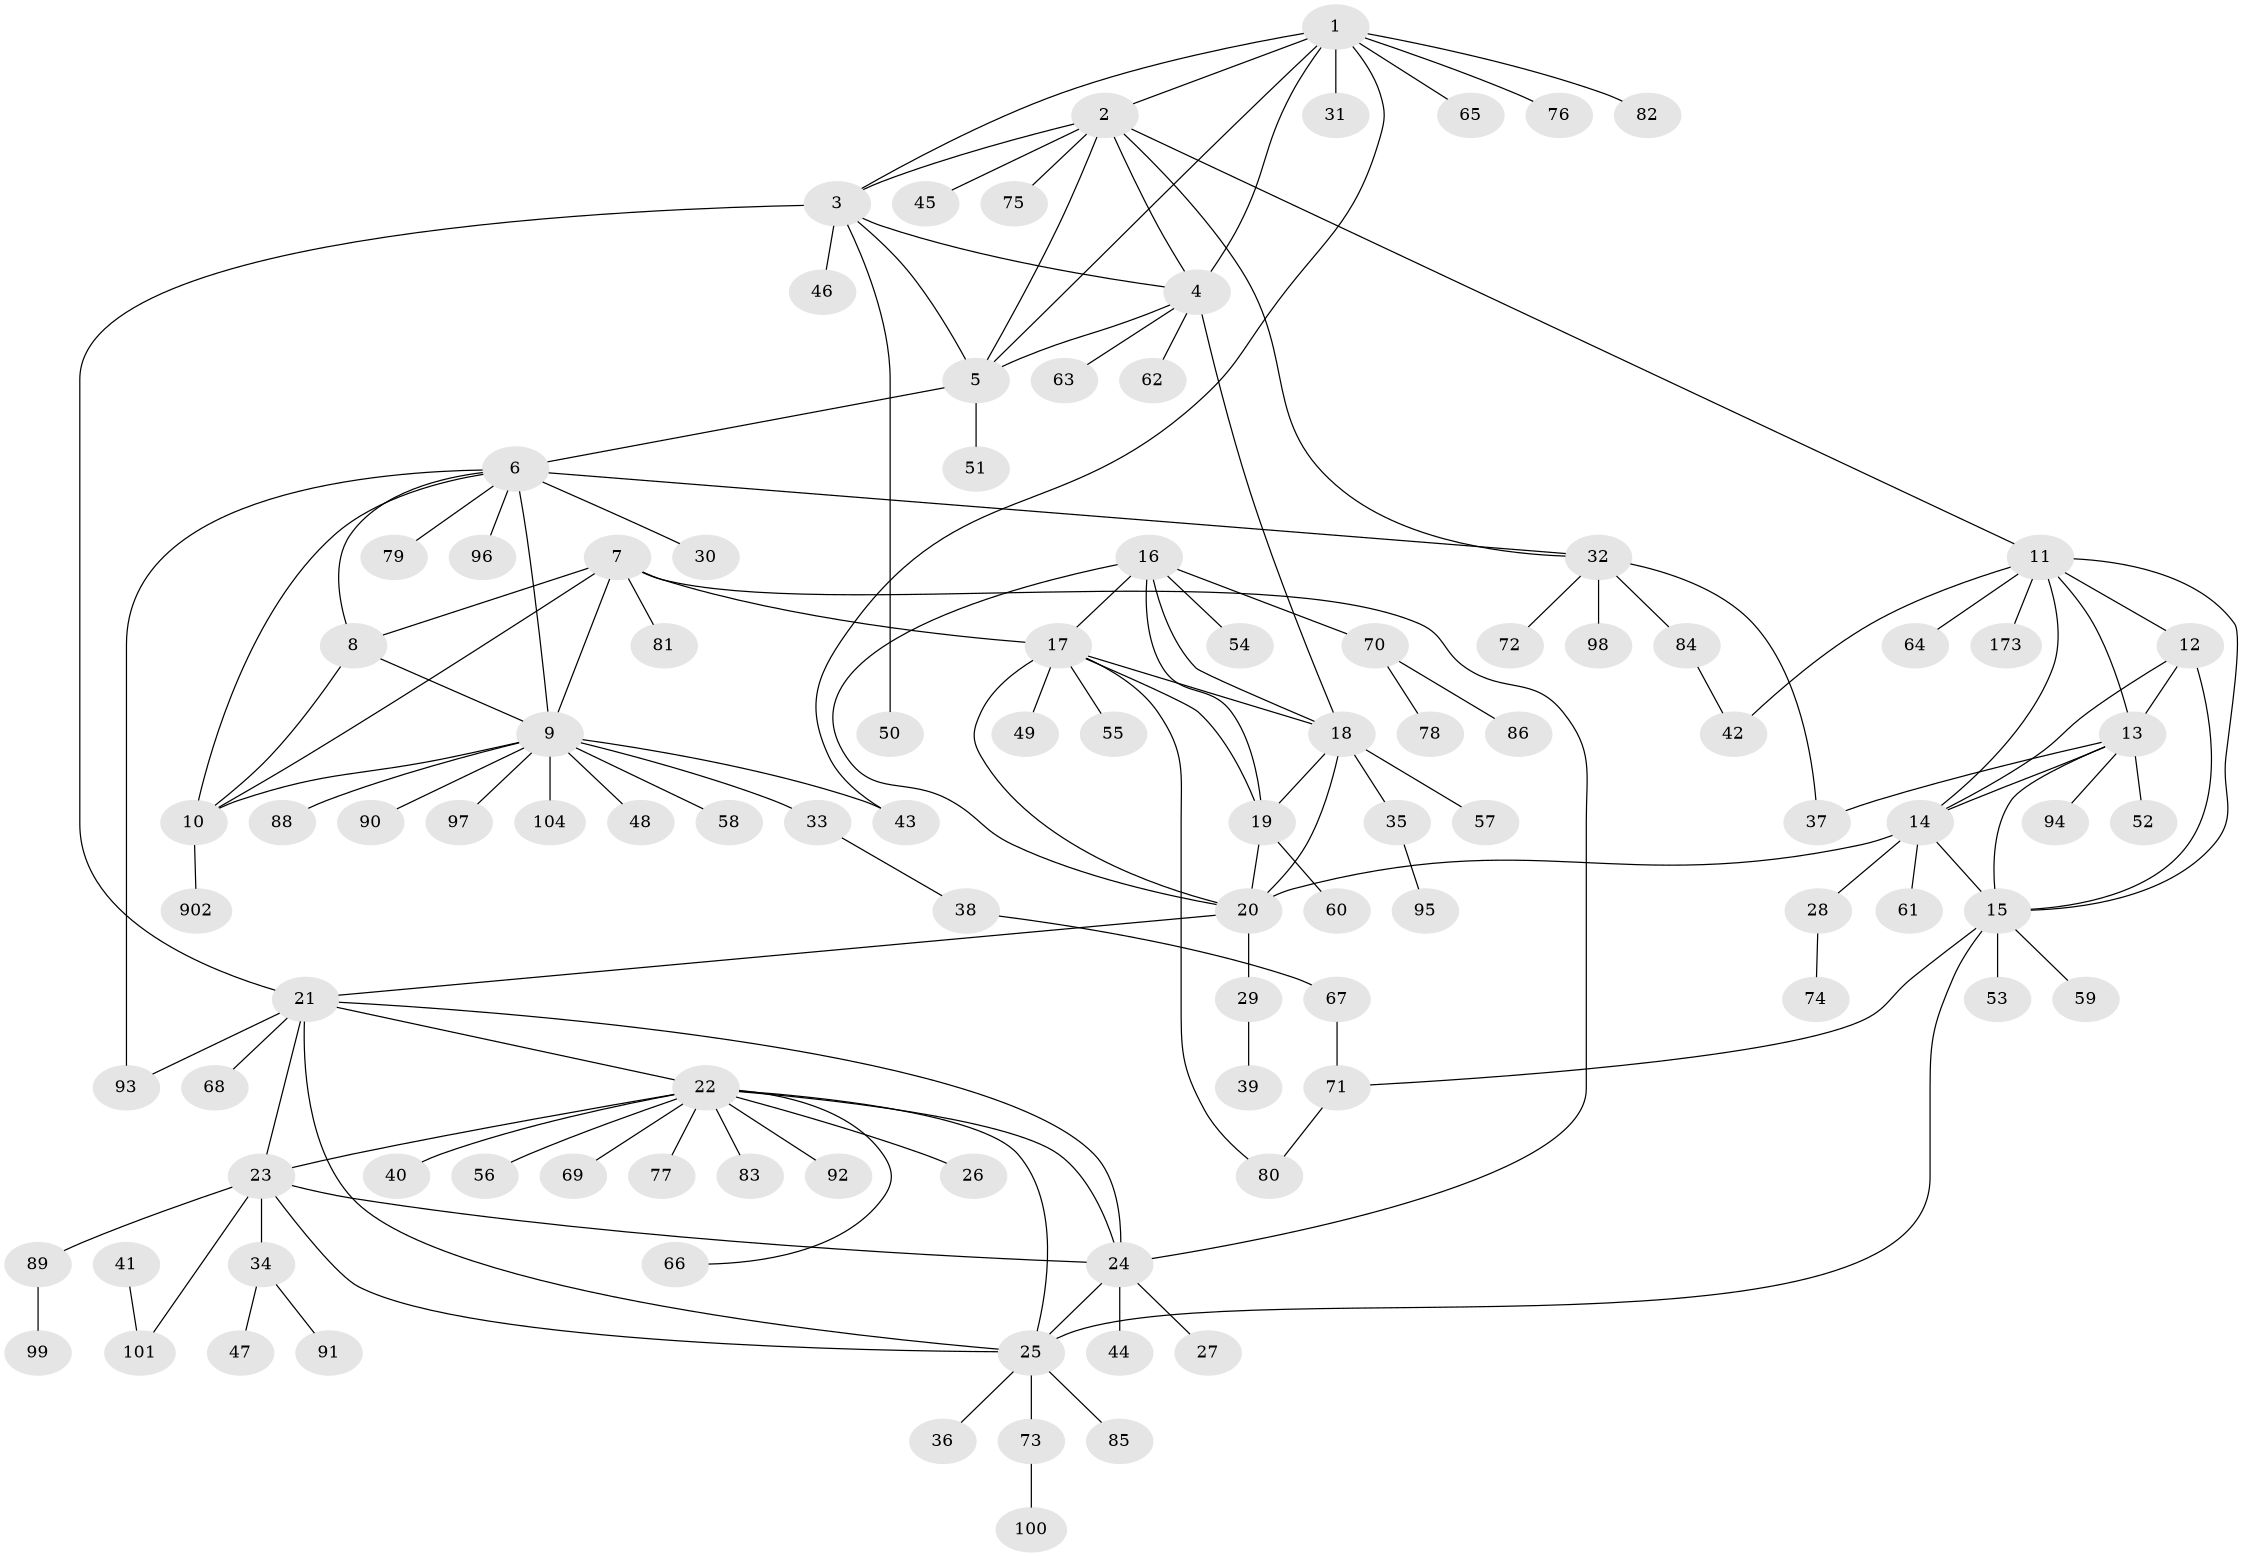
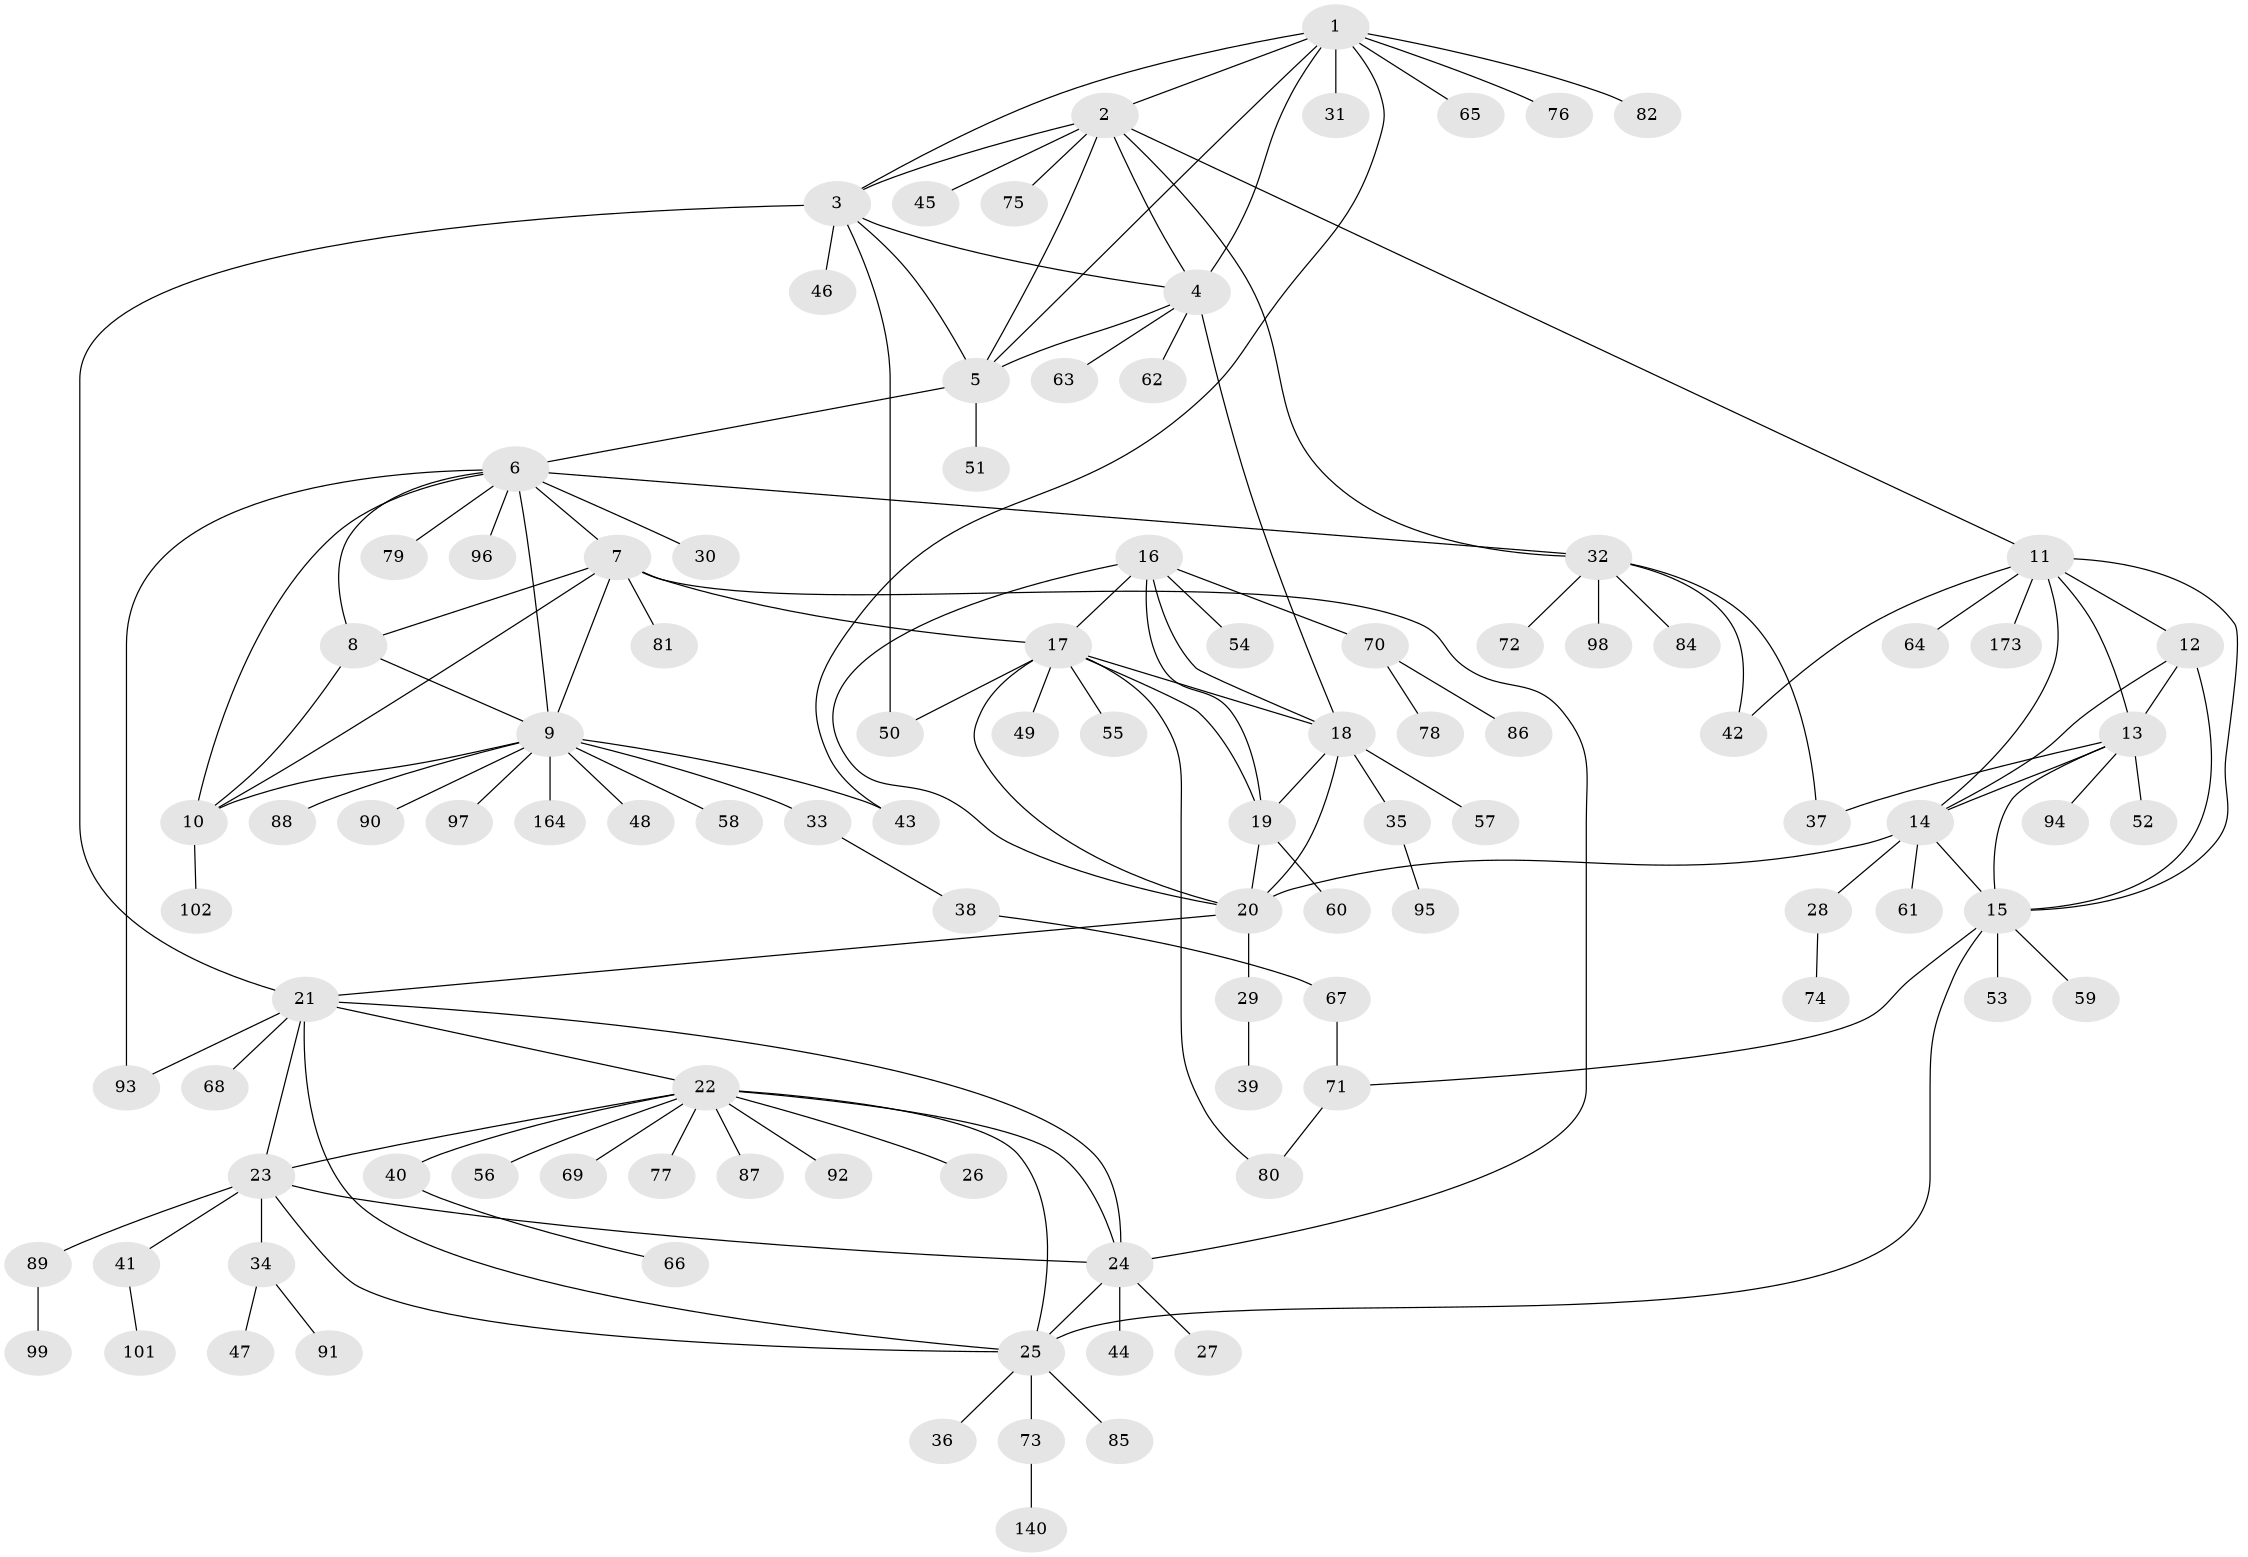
none -> (567, 513)
none -> (974, 690)
(1710, 690) -> (1723, 612)
(550, 823) -> (550, 823)
(196, 911) -> (196, 911)
(750, 1176) -> (750, 1176)
(887, 1191) -> (543, 1231)
(201, 1265) -> (194, 1220)
(1031, 1530) -> (1031, 1530)
